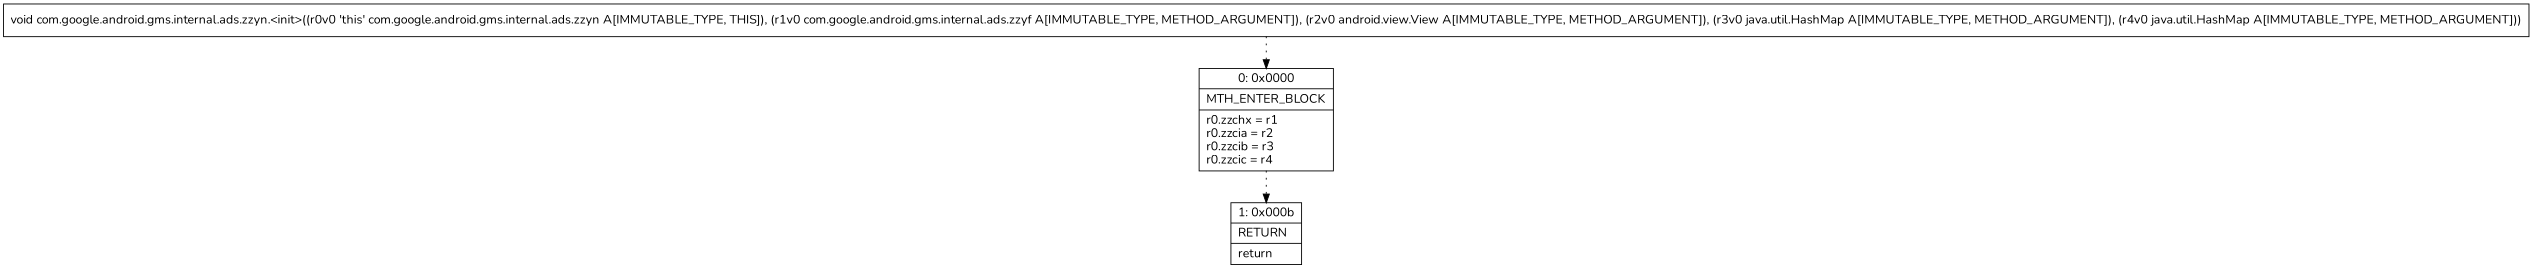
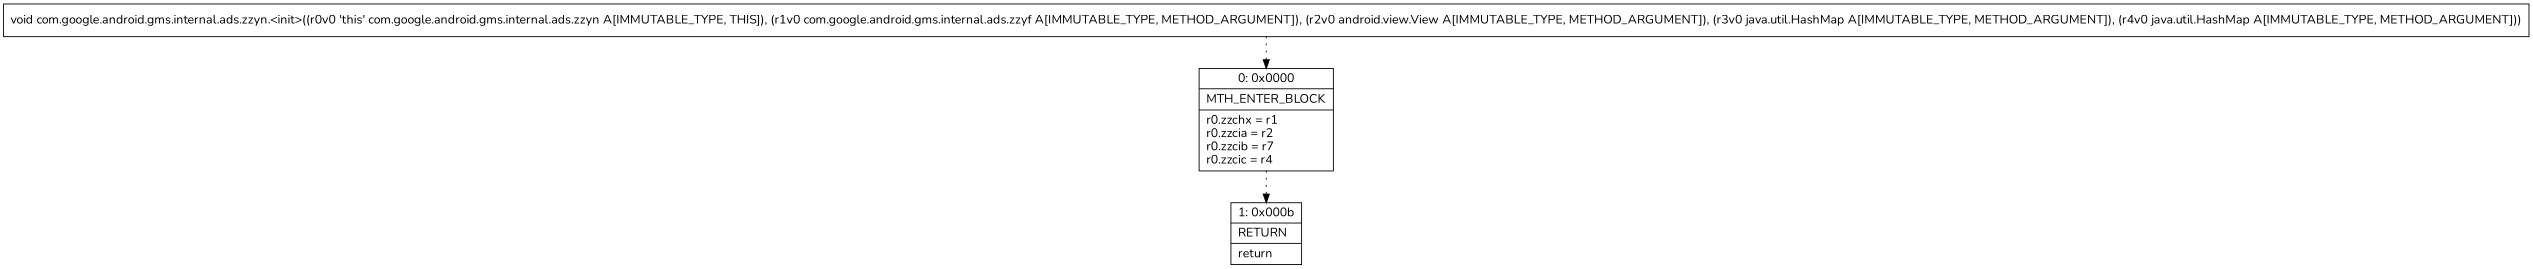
(1240, 147) -> (1240, 147)
